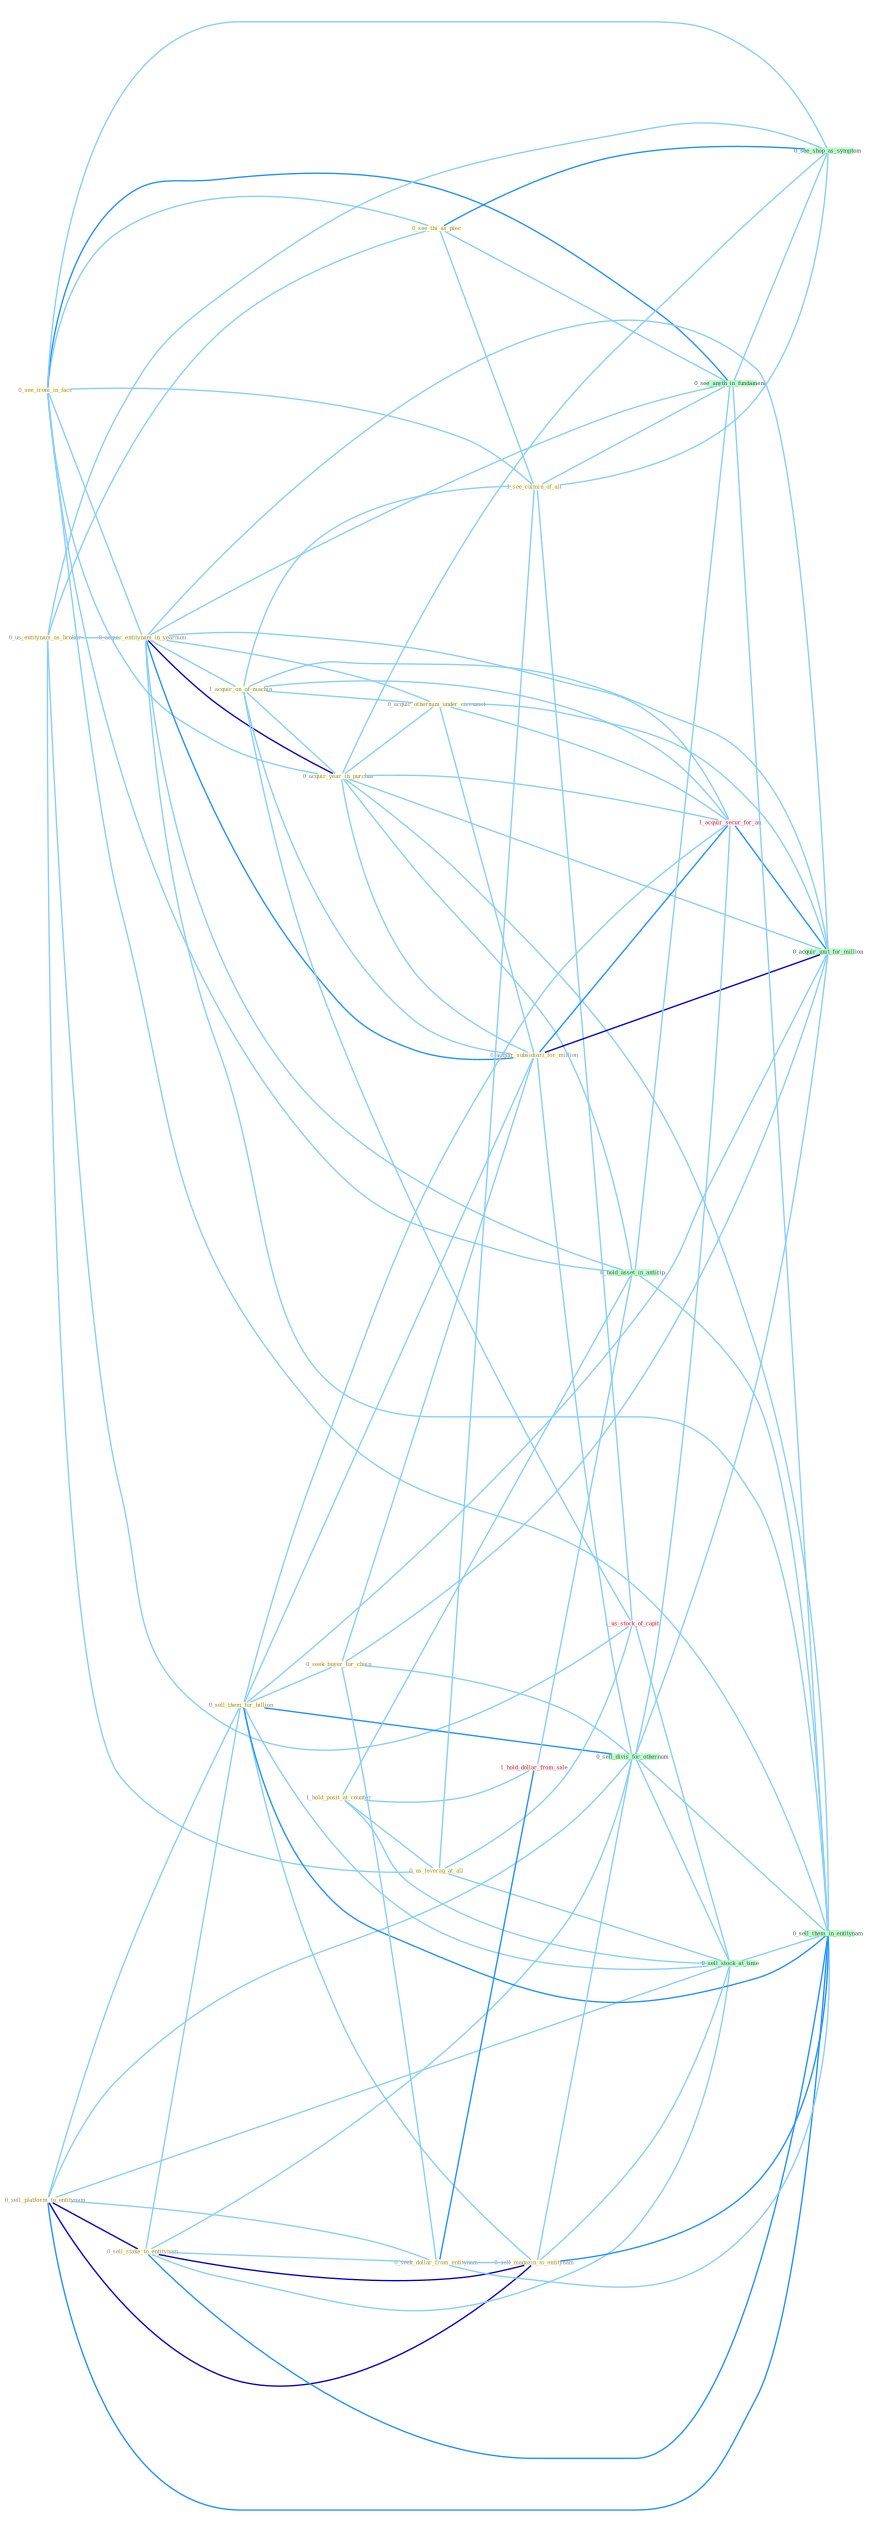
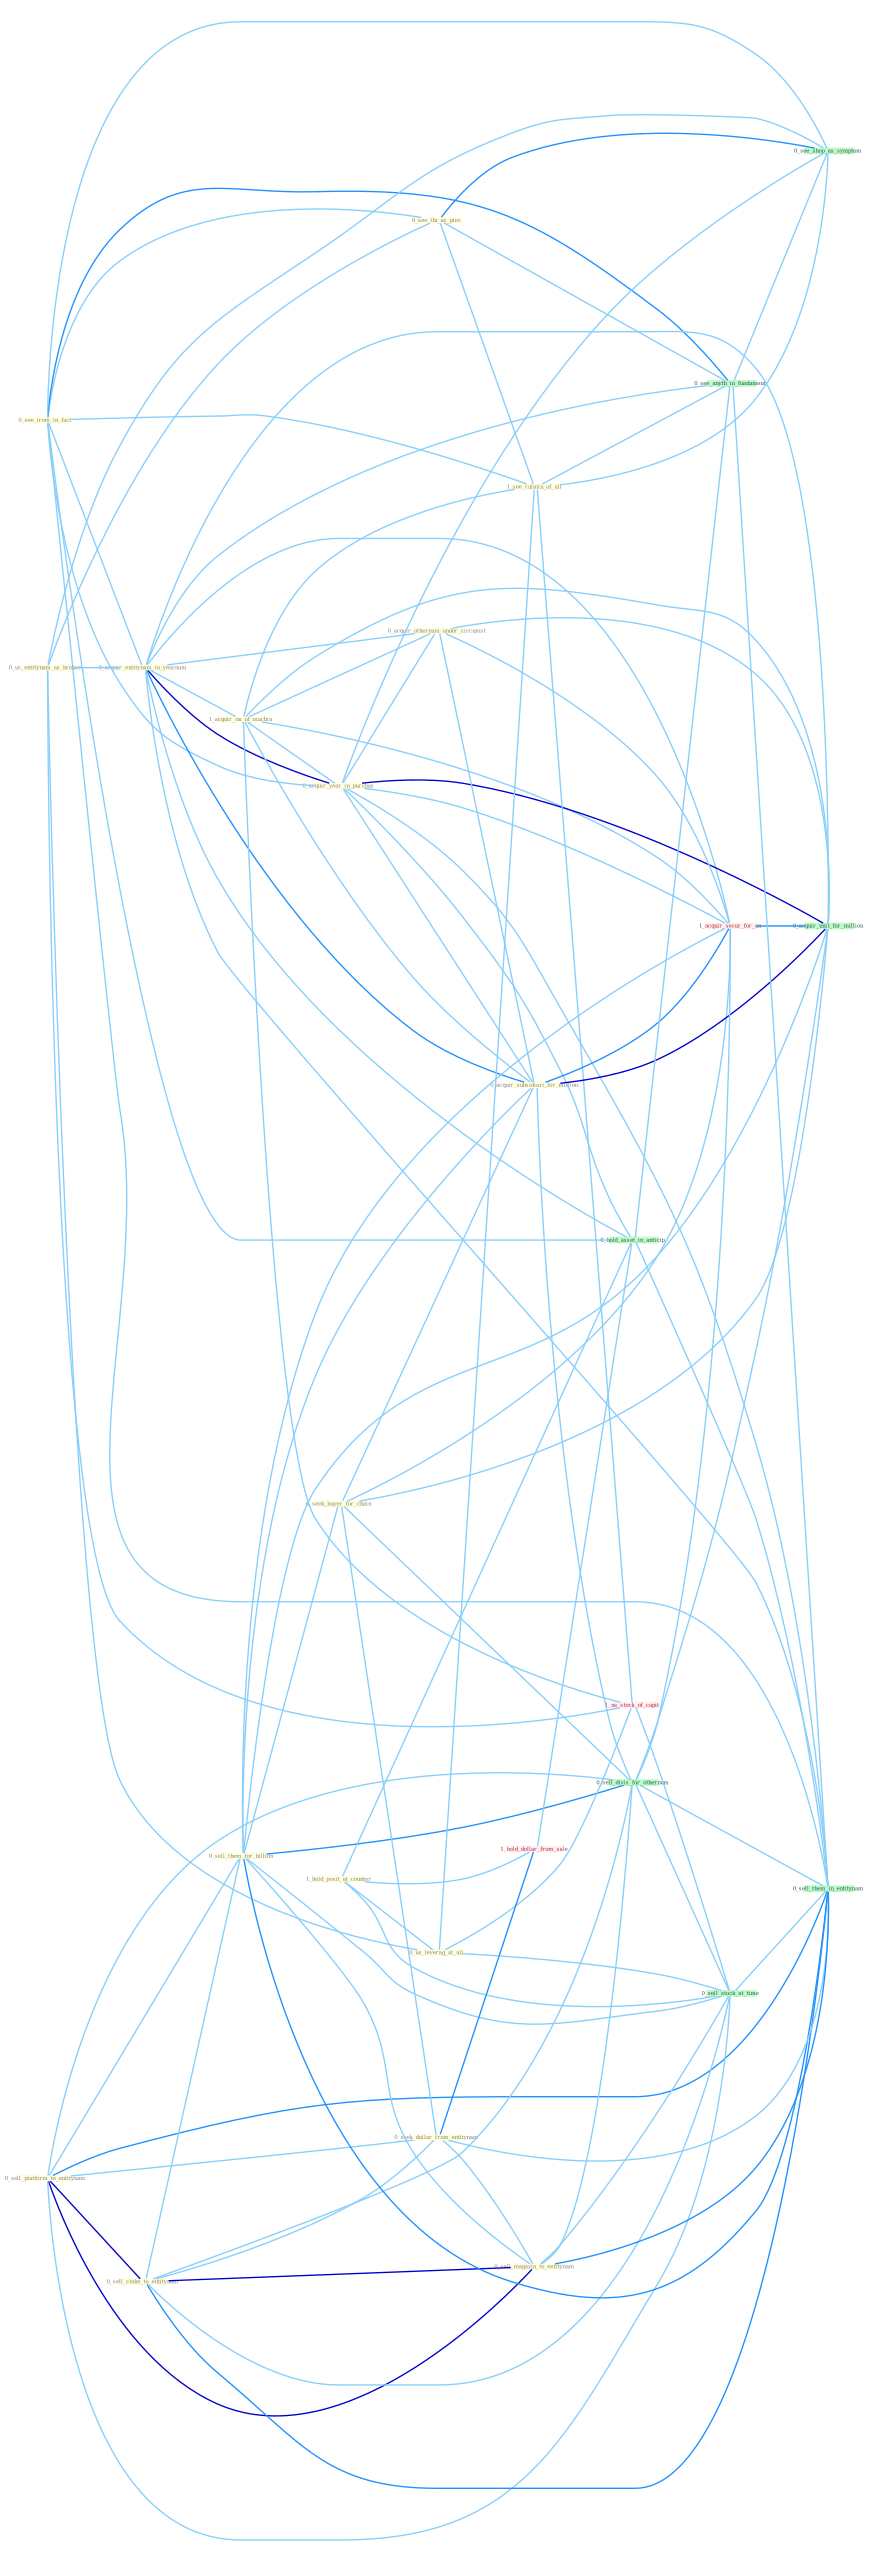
(585, 864) -> (636, 833)
none -> (685, 1201)
